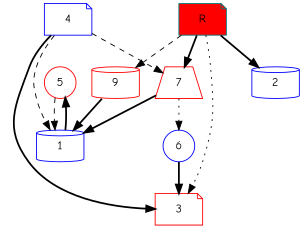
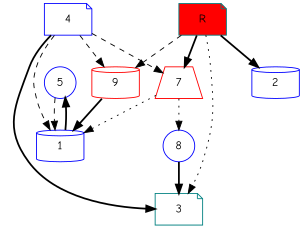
none -> (89, 48)
(60, 83) -> (60, 83)
(124, 112) -> (124, 112)
(179, 146) -> (179, 146)
(179, 209) -> (179, 209)
